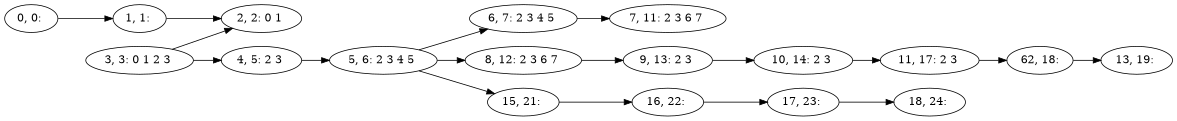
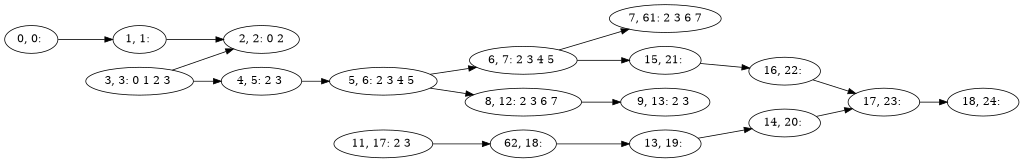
(261, 19) -> (261, 39)
(668, 19) -> (665, 19)
(803, 60) -> none
(453, 81) -> (599, 60)
none -> (785, 123)
